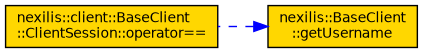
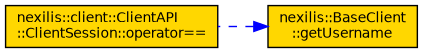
(112, 27) -> (112, 27)
